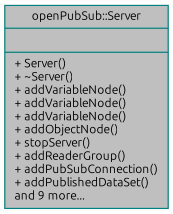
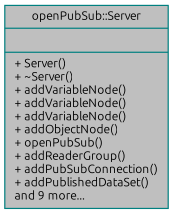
(53, 143) -> (59, 143)
